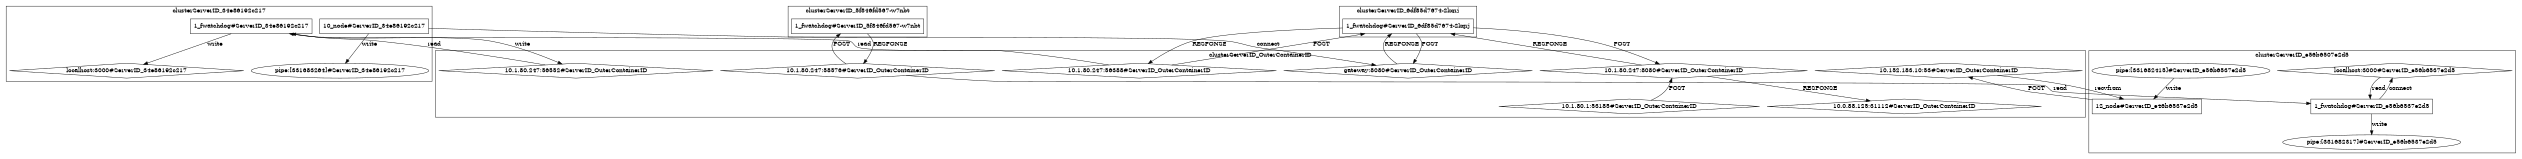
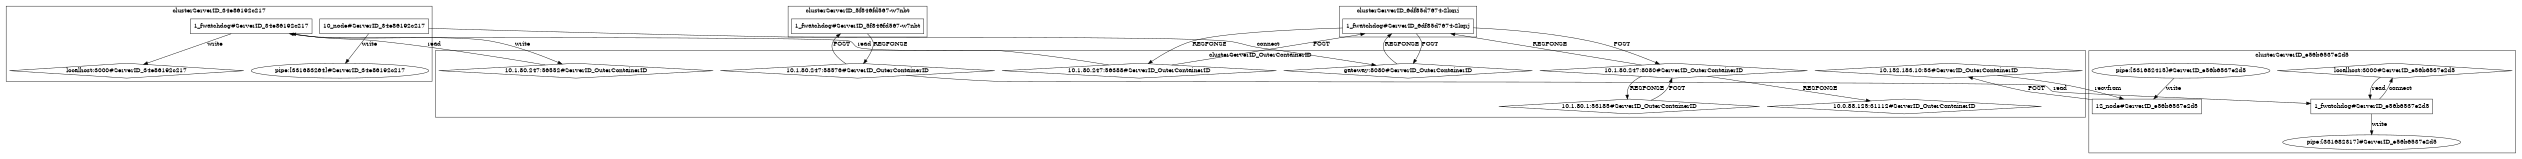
(2302, 55) -> (2302, 55)
none -> (1630, 85)
(2147, 106) -> (2147, 106)
